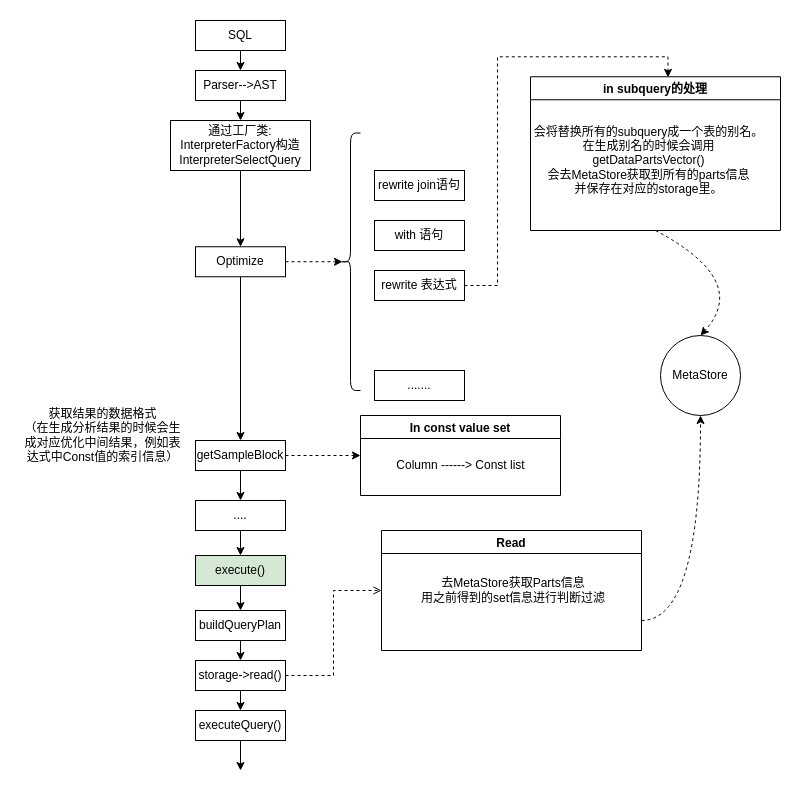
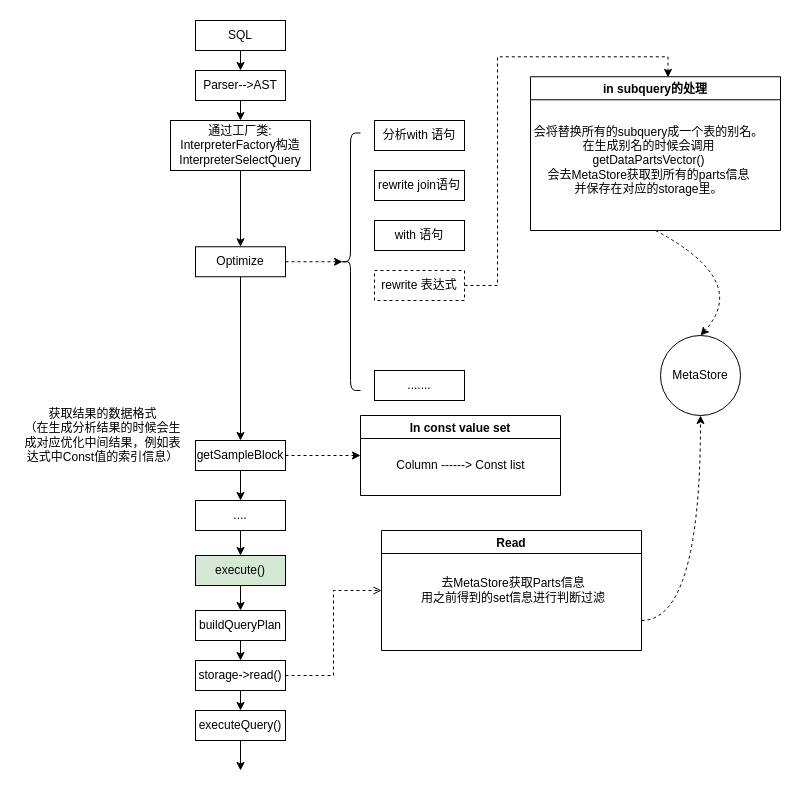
none -> (420, 136)
(420, 286) -> (420, 286)
